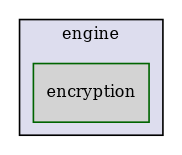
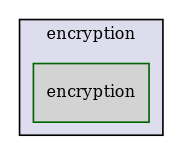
(91, 35) -> (91, 35)
